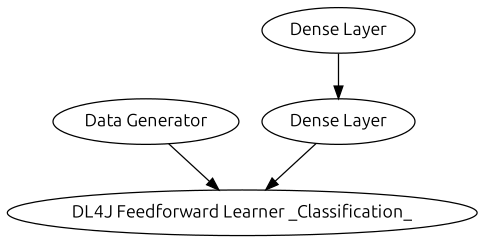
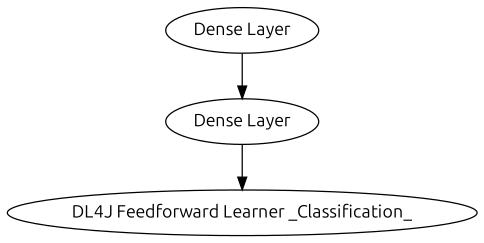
(146, 122) -> none
